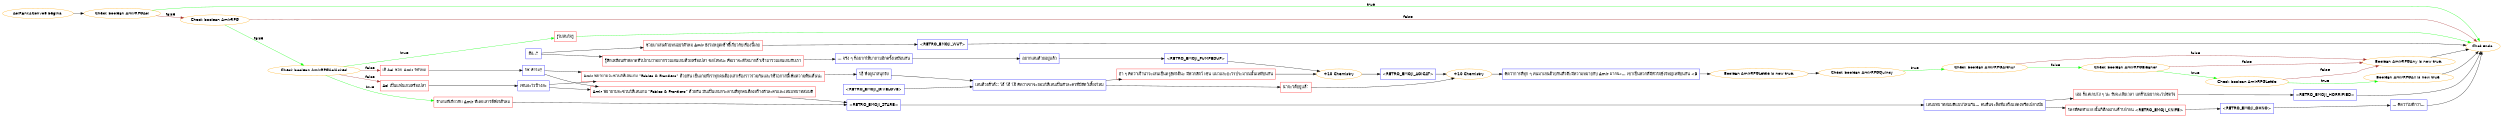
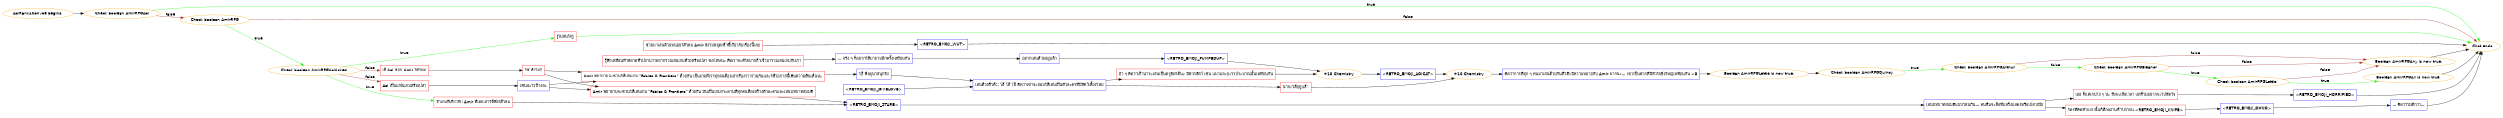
(259, 38) -> (259, 38)
(533, 54) -> none
(533, 70) -> (533, 70)
